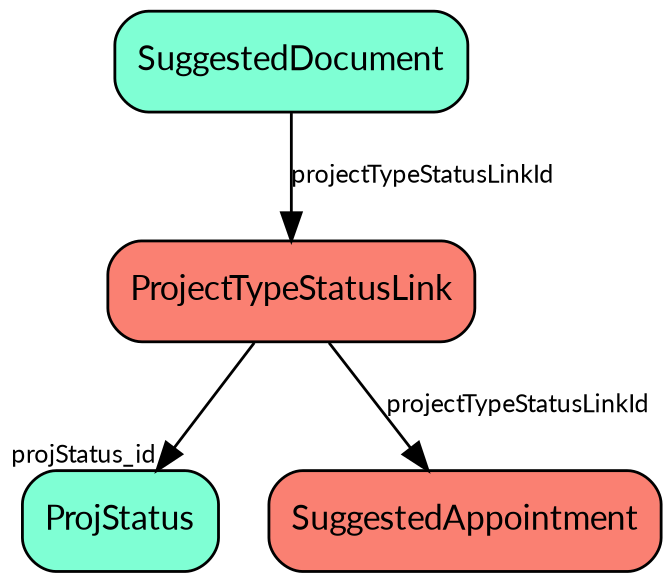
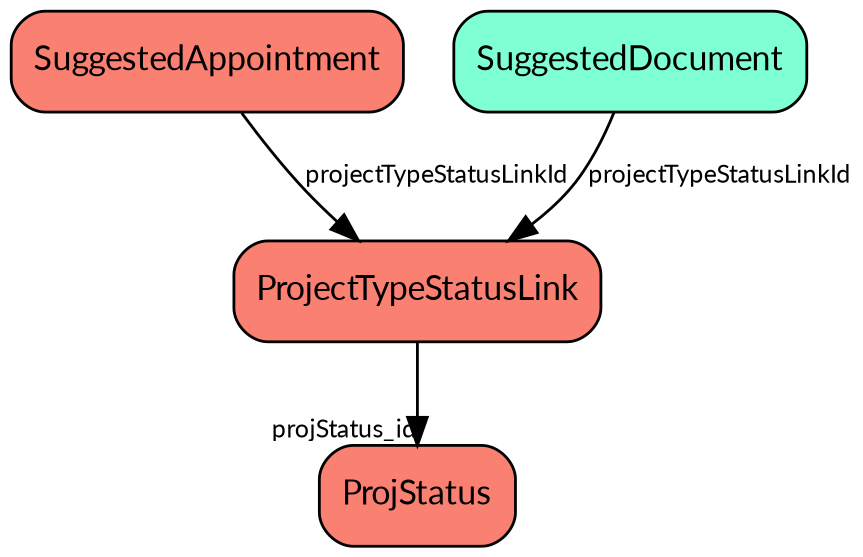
(370, 395) -> (287, 170)
(120, 521) -> (417, 496)
